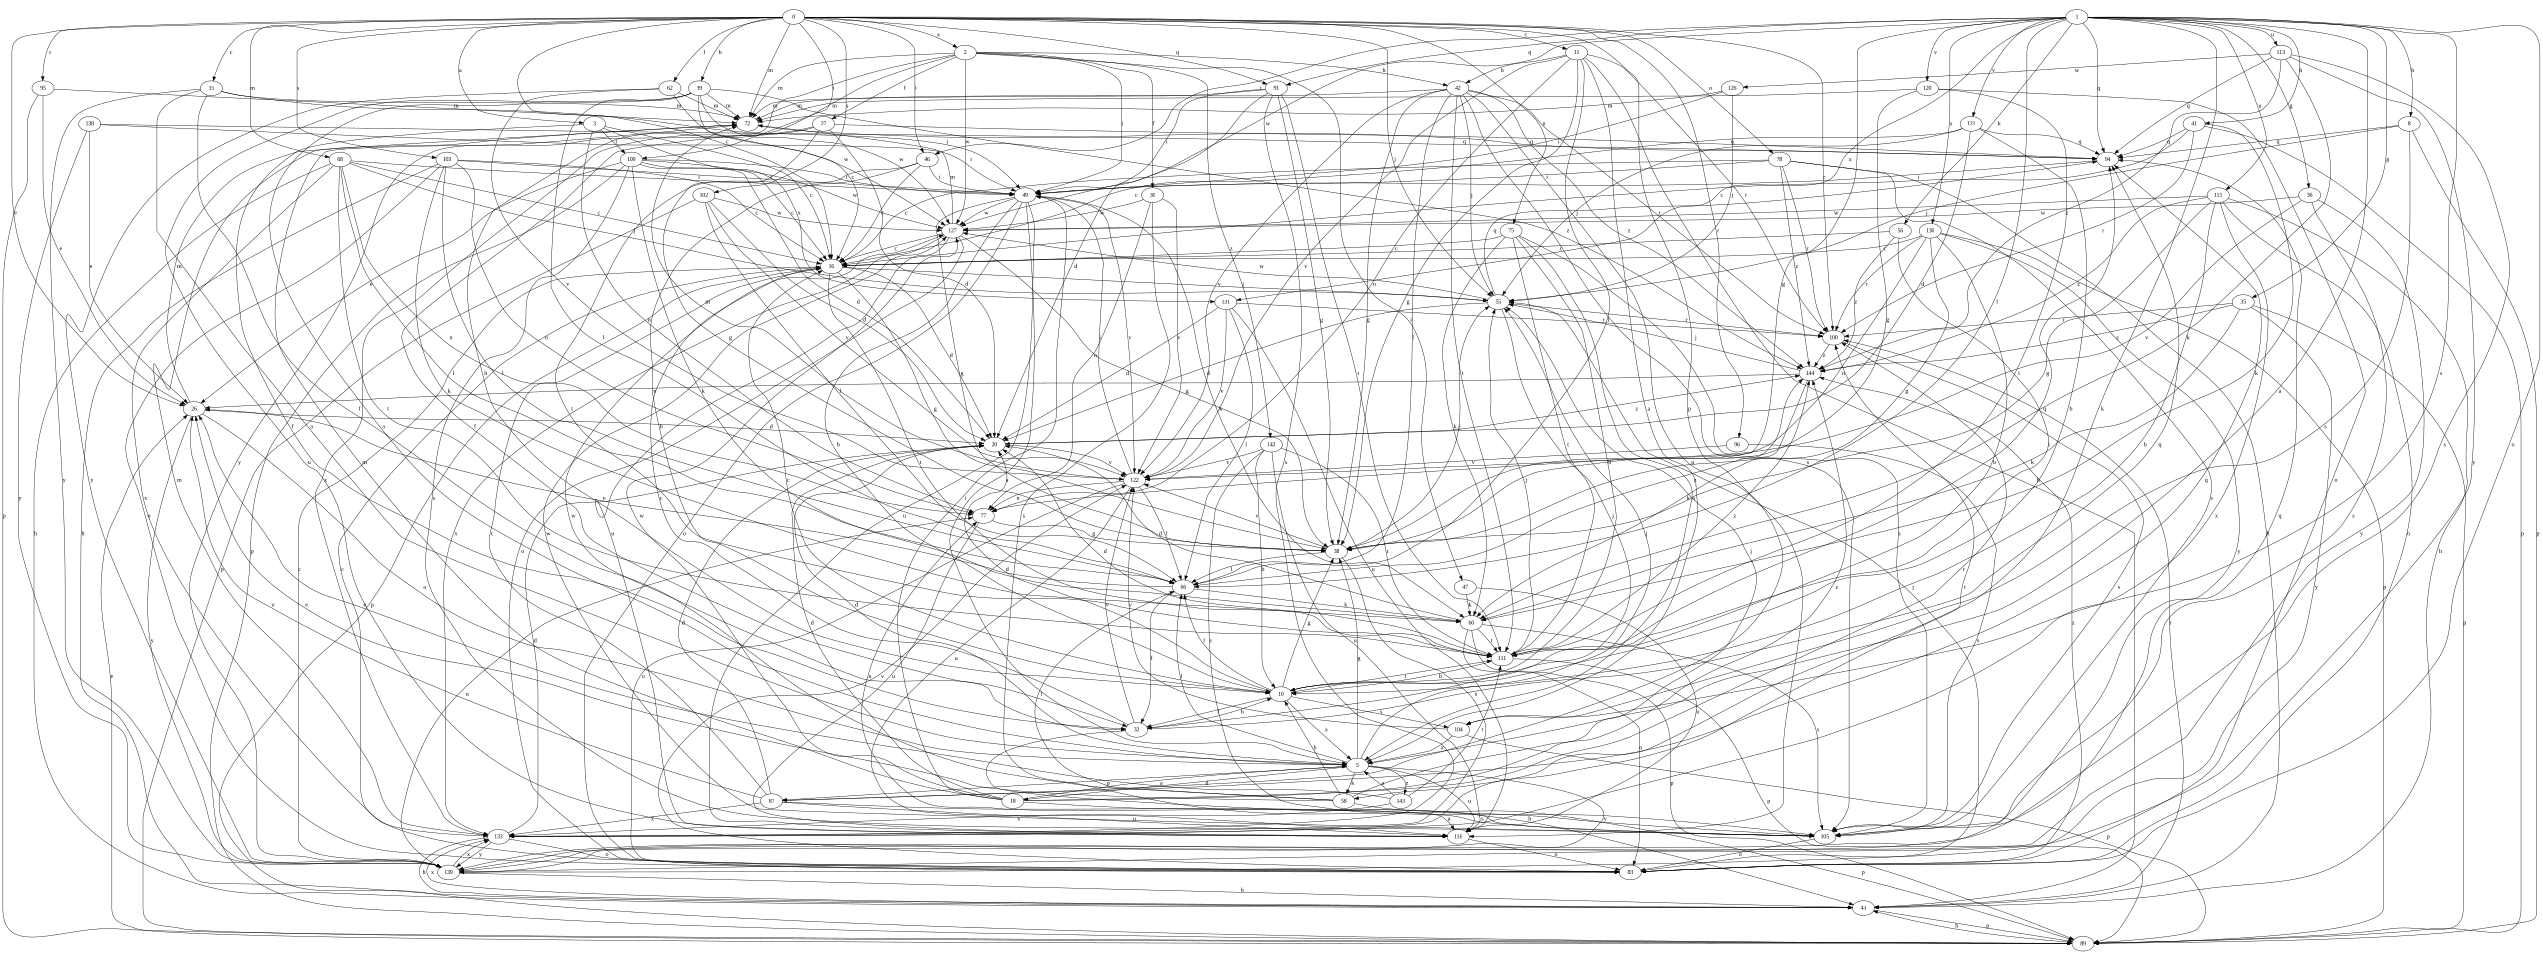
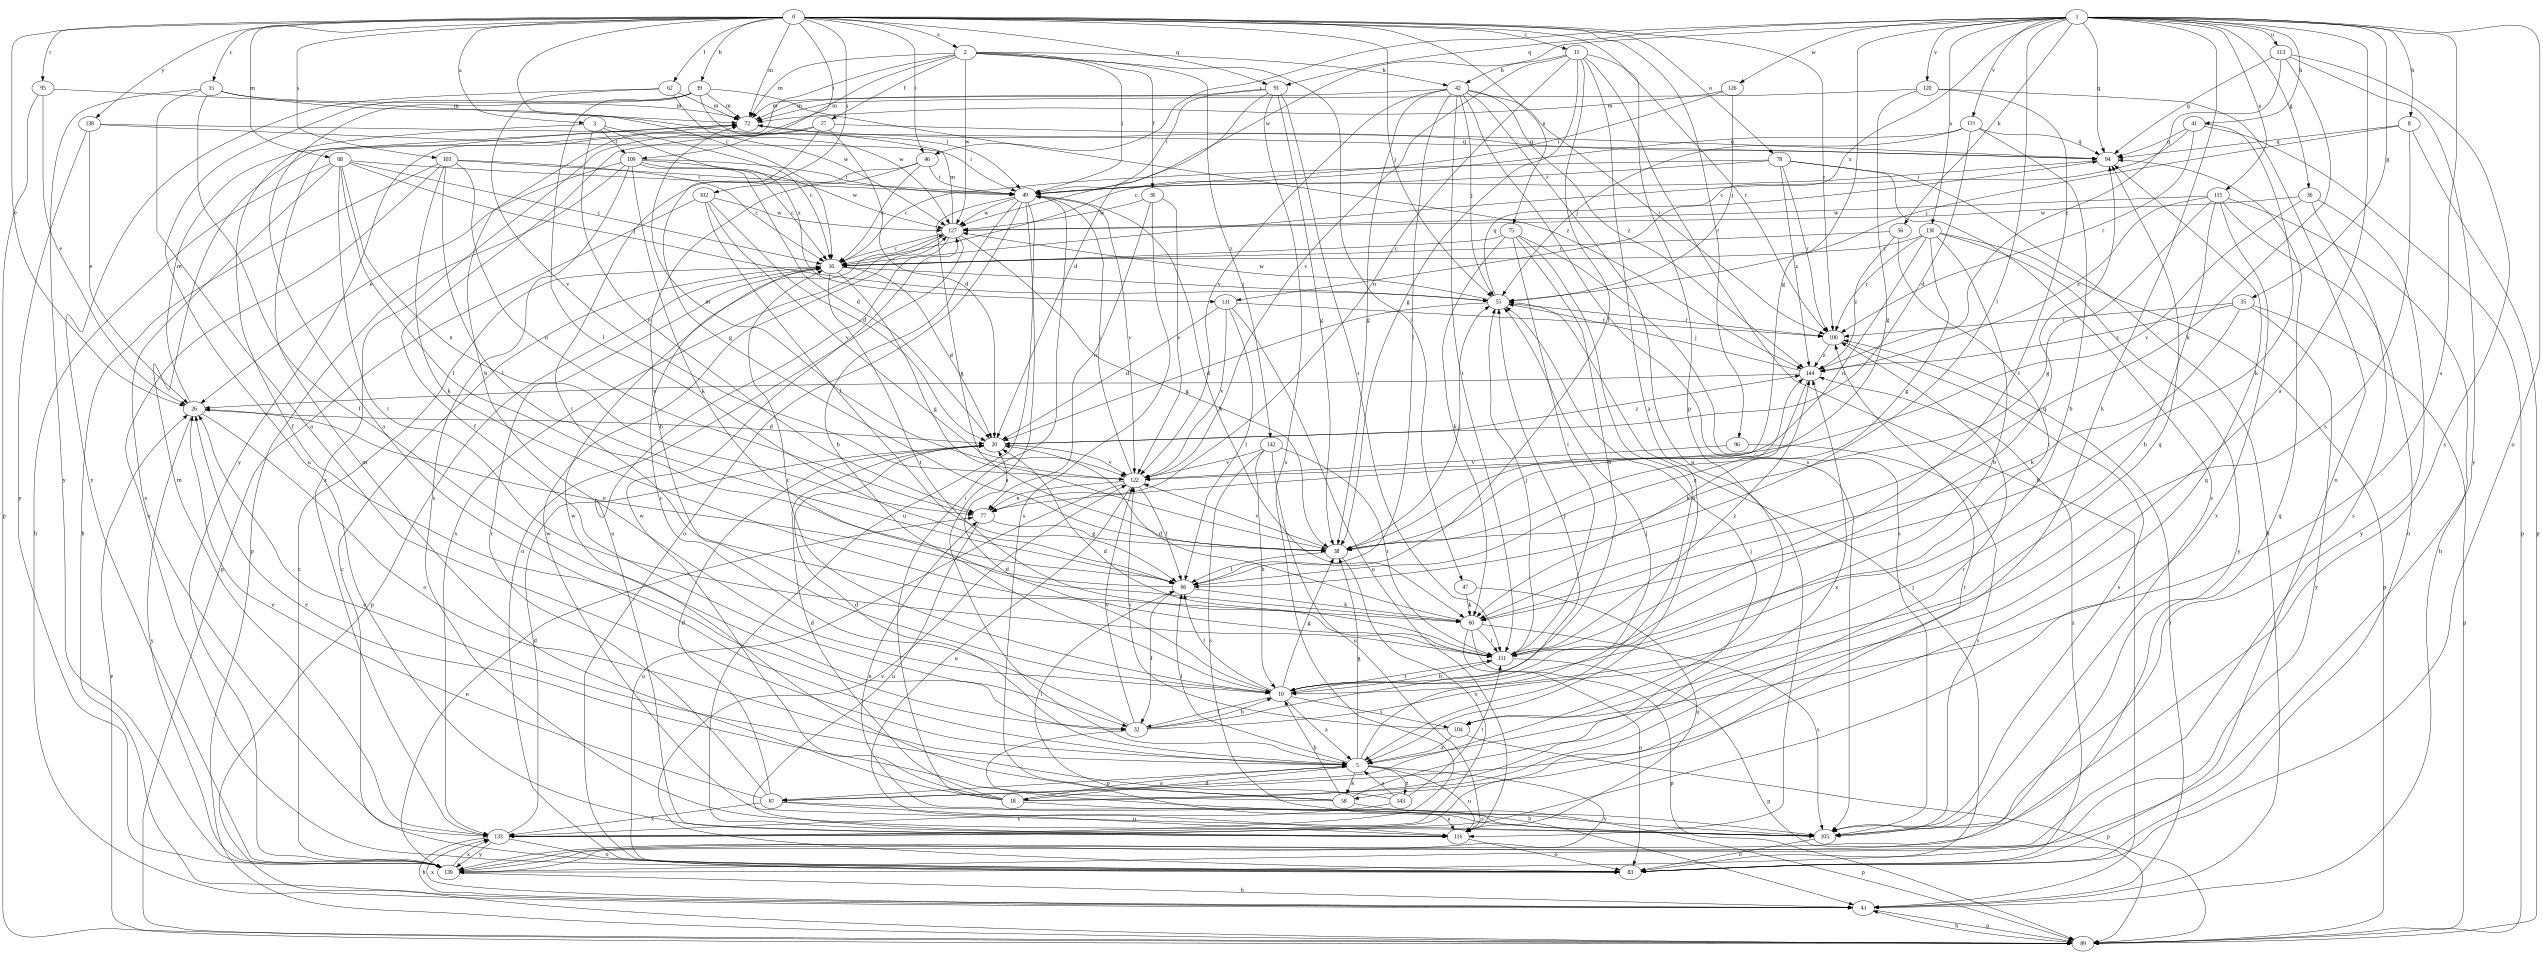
none -> (428, 20)
(2009, 72) -> (1858, 31)
(857, 192) -> none
(1585, 656) -> (1564, 621)
